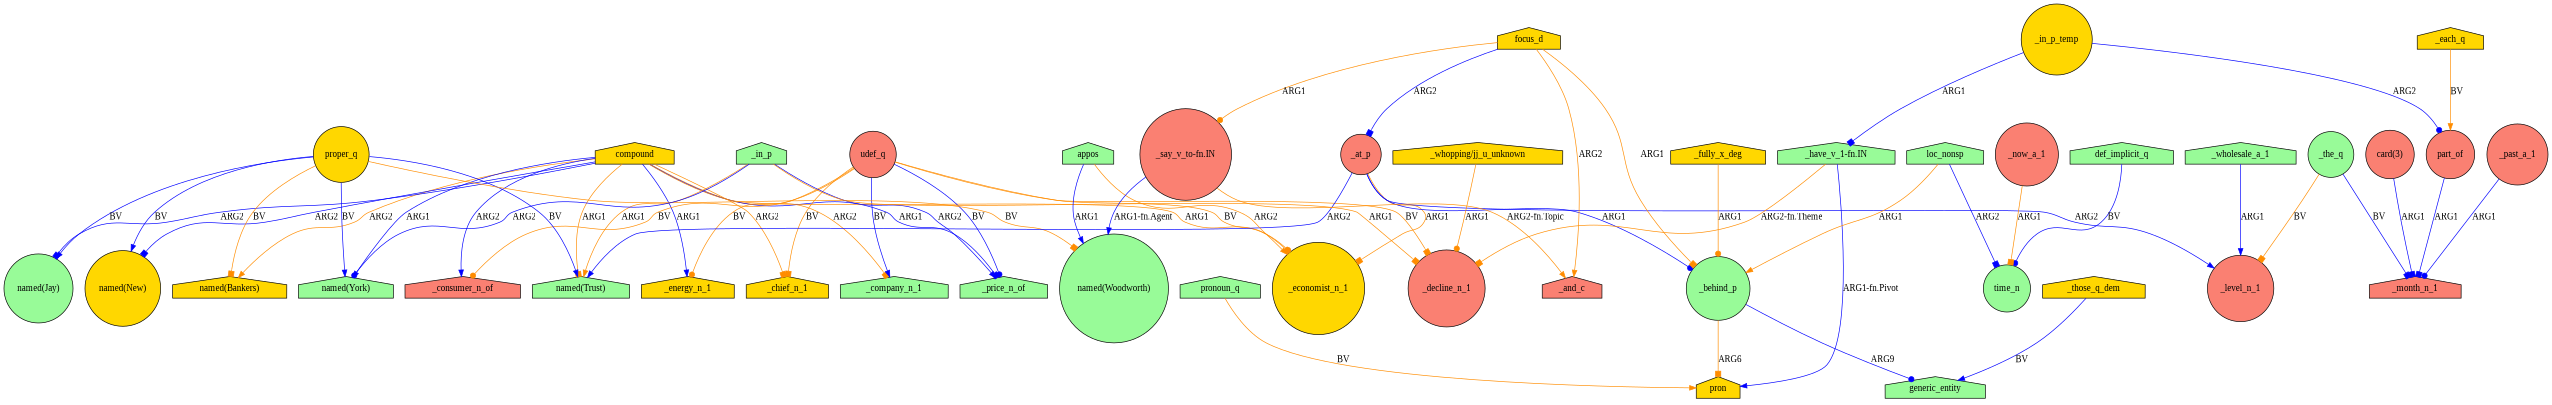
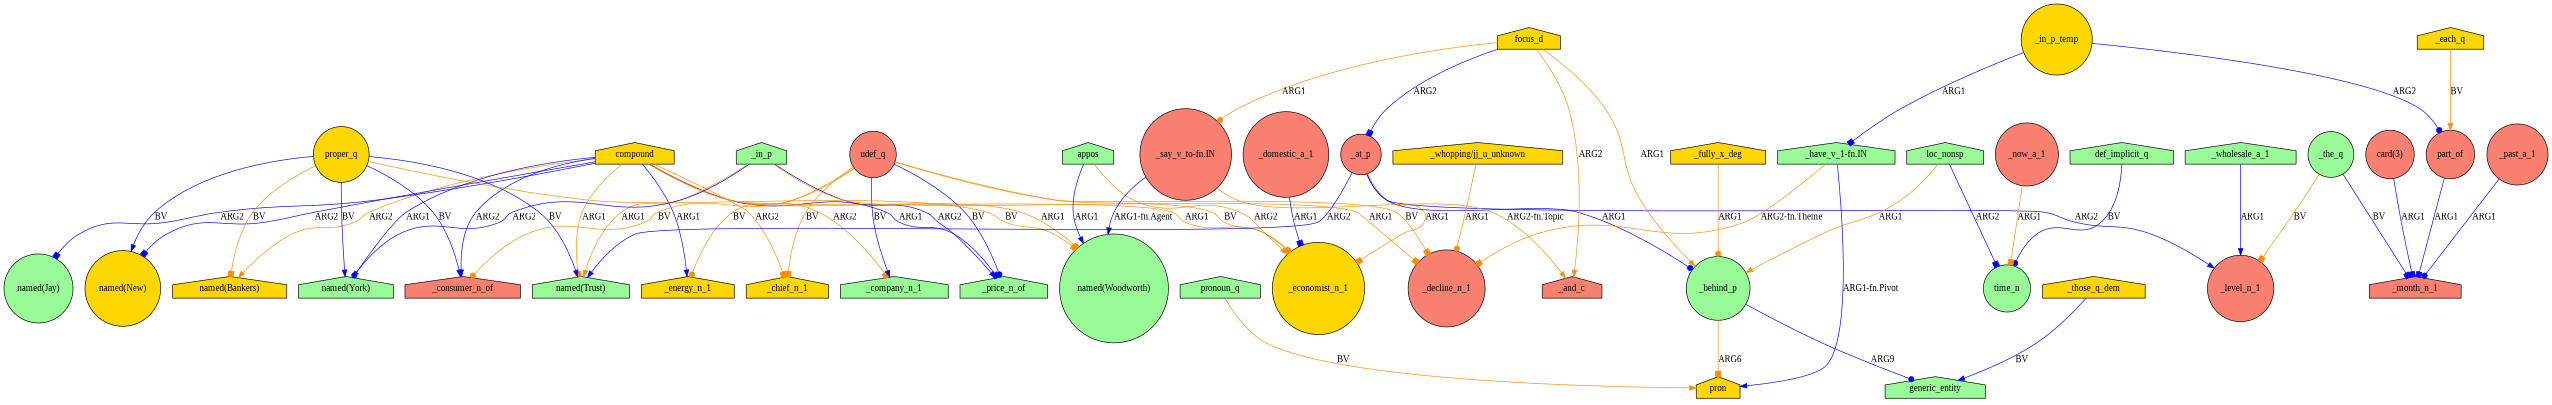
(1623, 150) -> (1623, 150)
none -> (1286, 154)
(178, 184) -> (427, 206)
none -> (862, 205)
